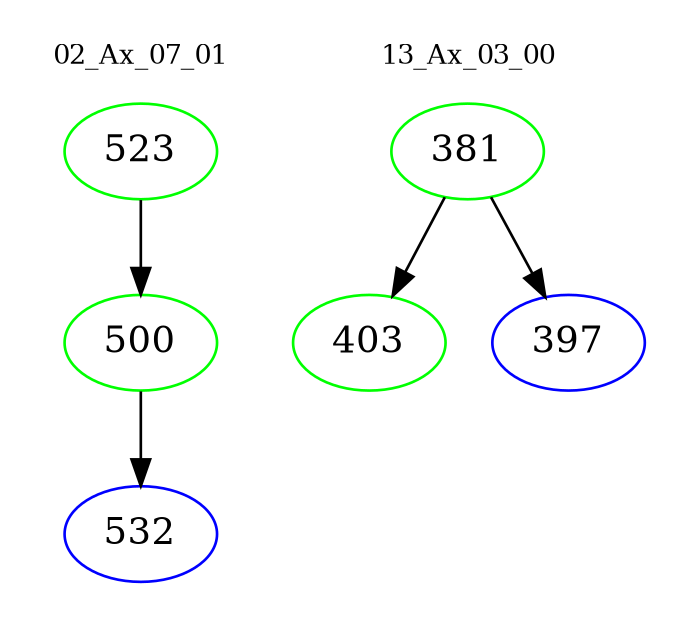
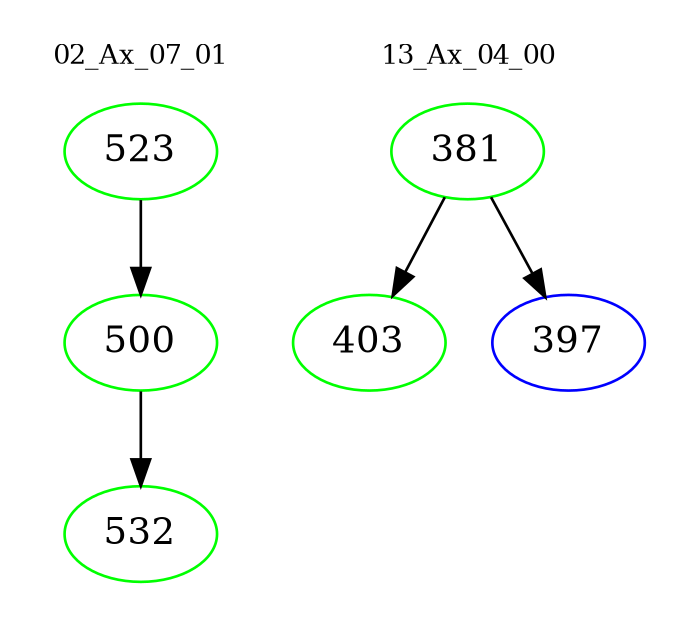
(469, 57) -> (469, 57)
(141, 534) -> (141, 534)
